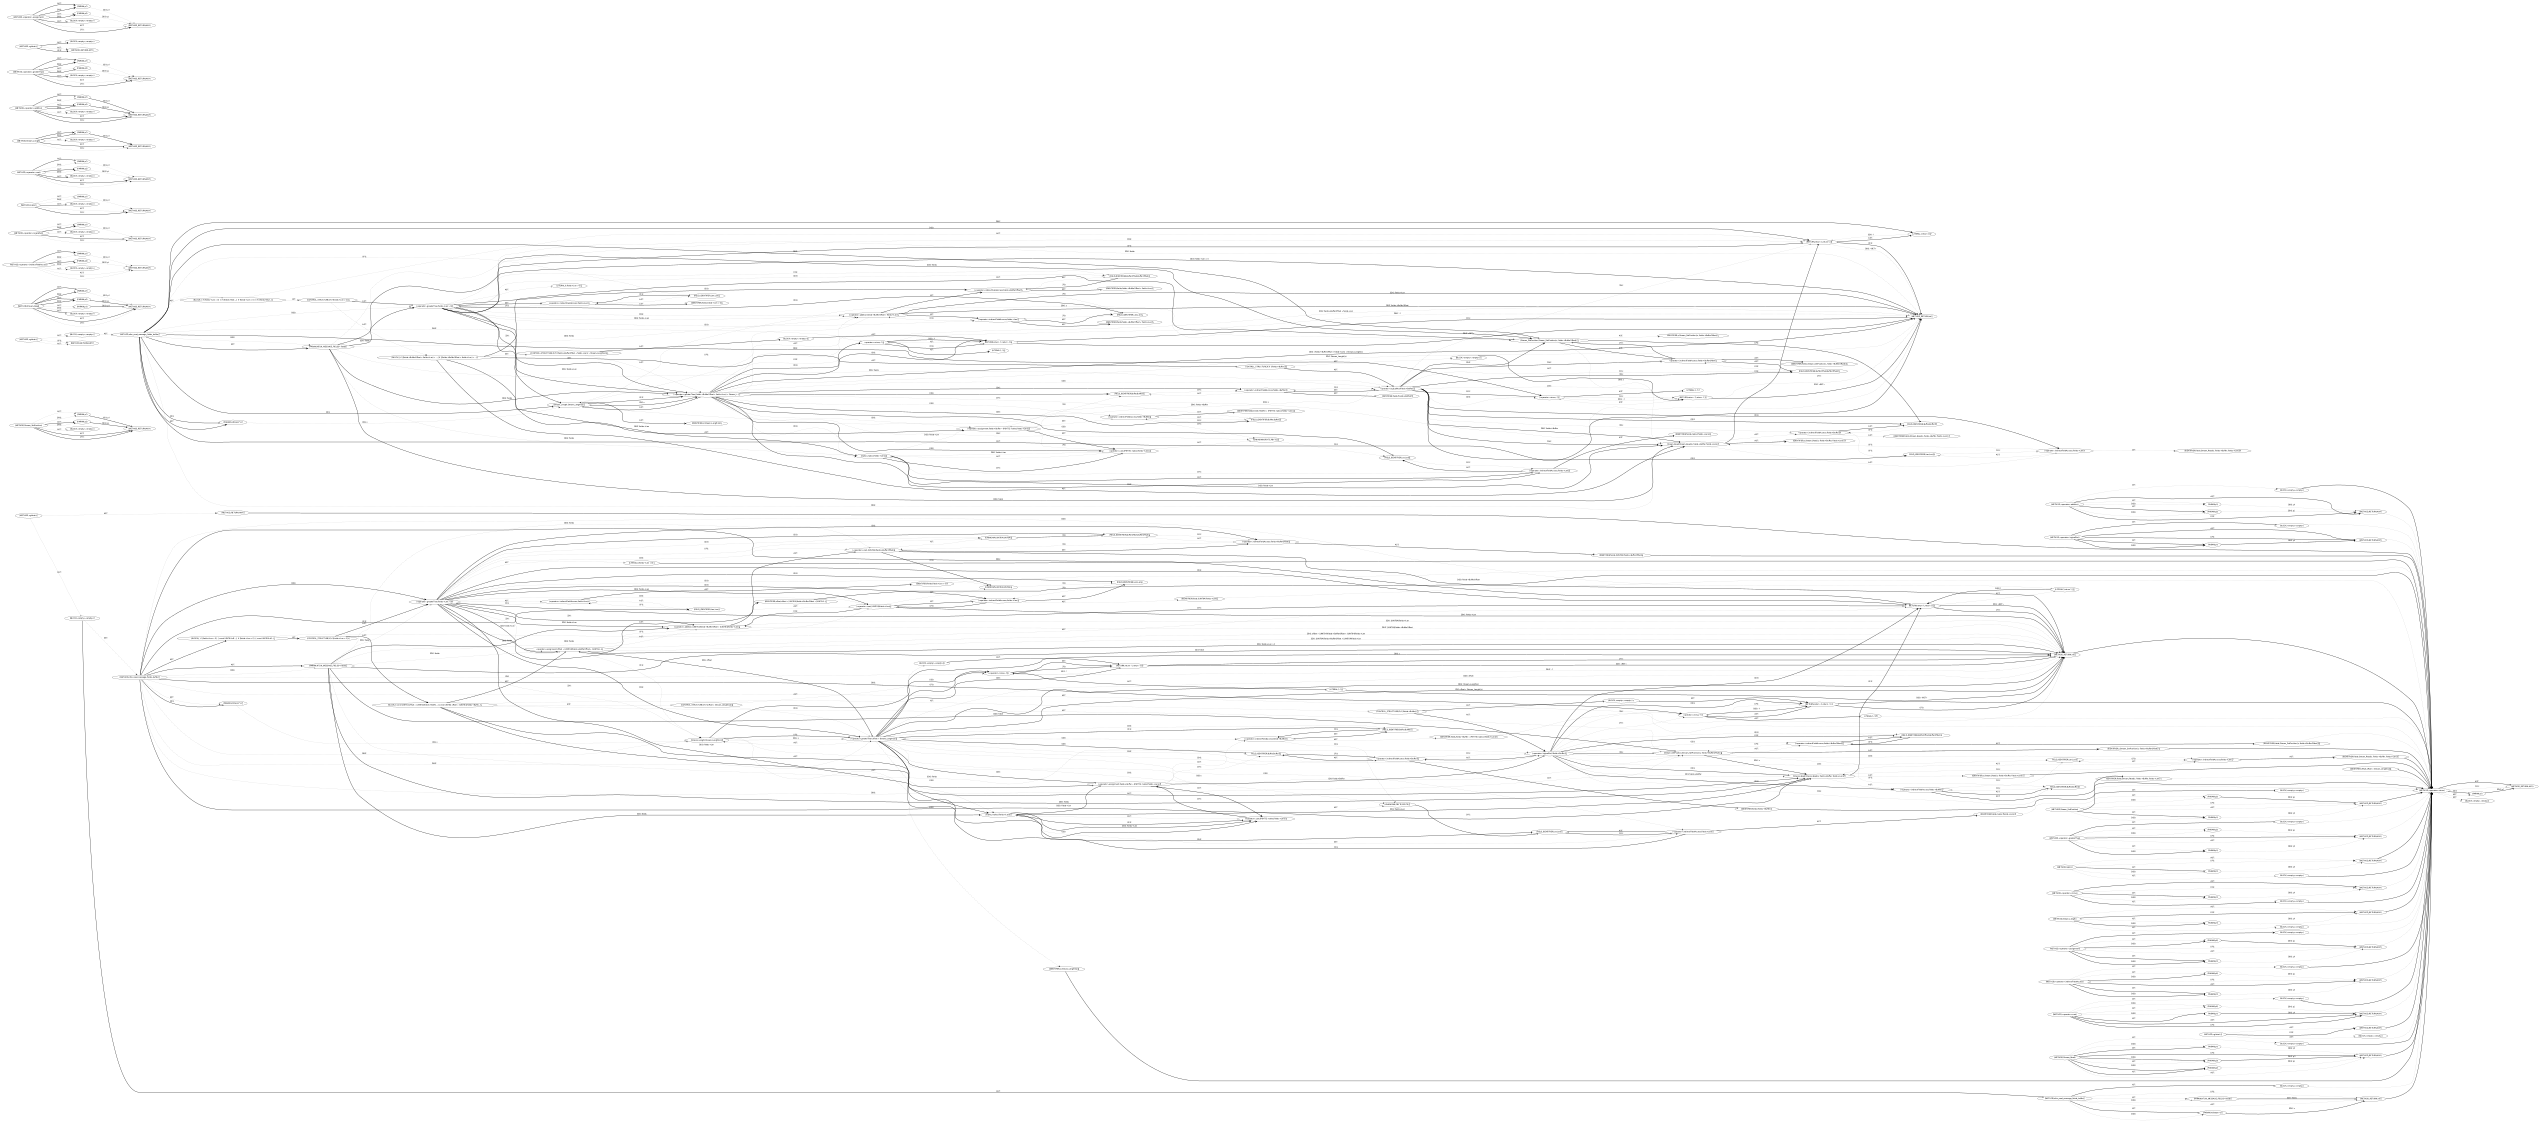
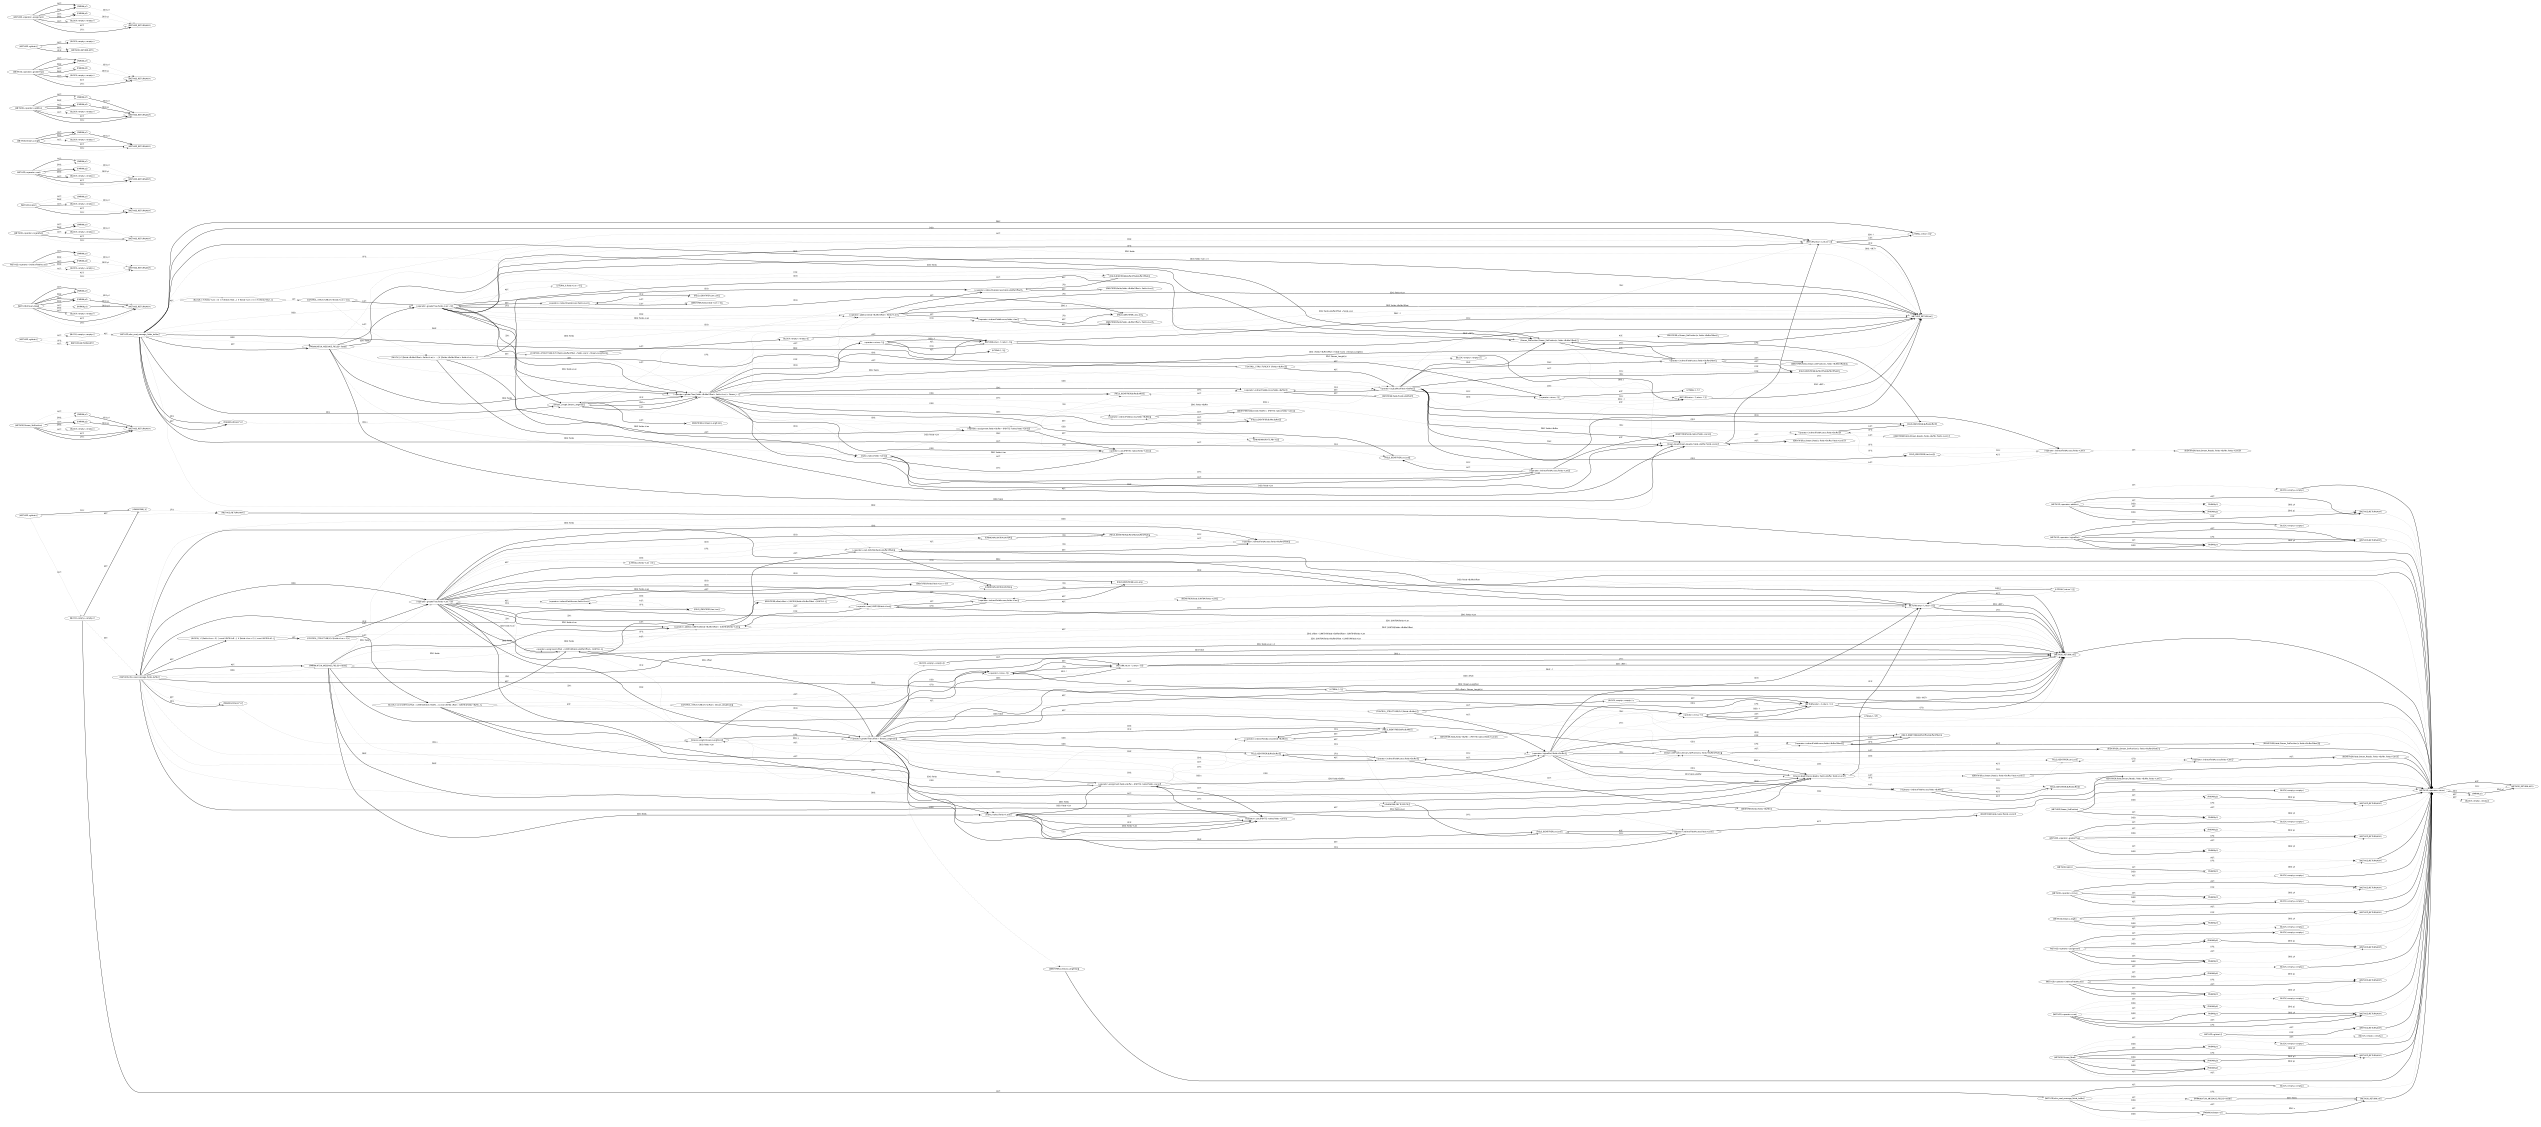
none -> (140, 510)
(1621, 555) -> none
(2371, 769) -> none
